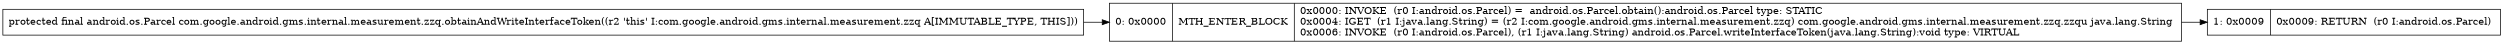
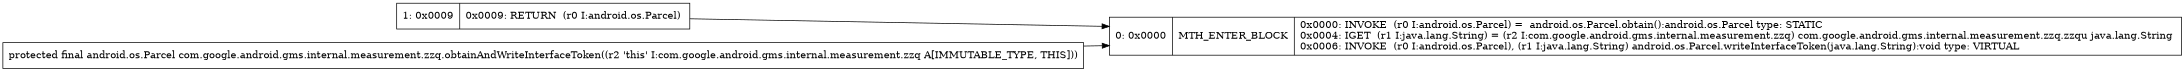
(2191, 22) -> (896, 23)
